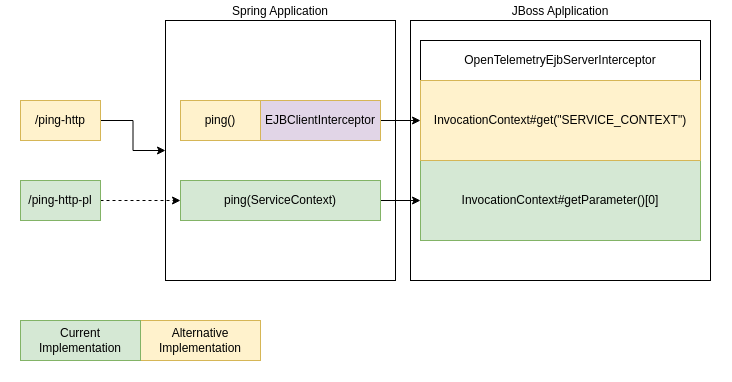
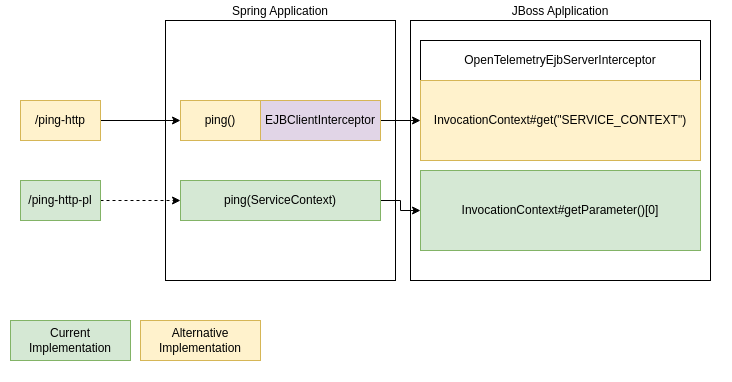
(133, 148) -> (152, 121)
(561, 201) -> (561, 211)
(81, 341) -> (71, 341)
